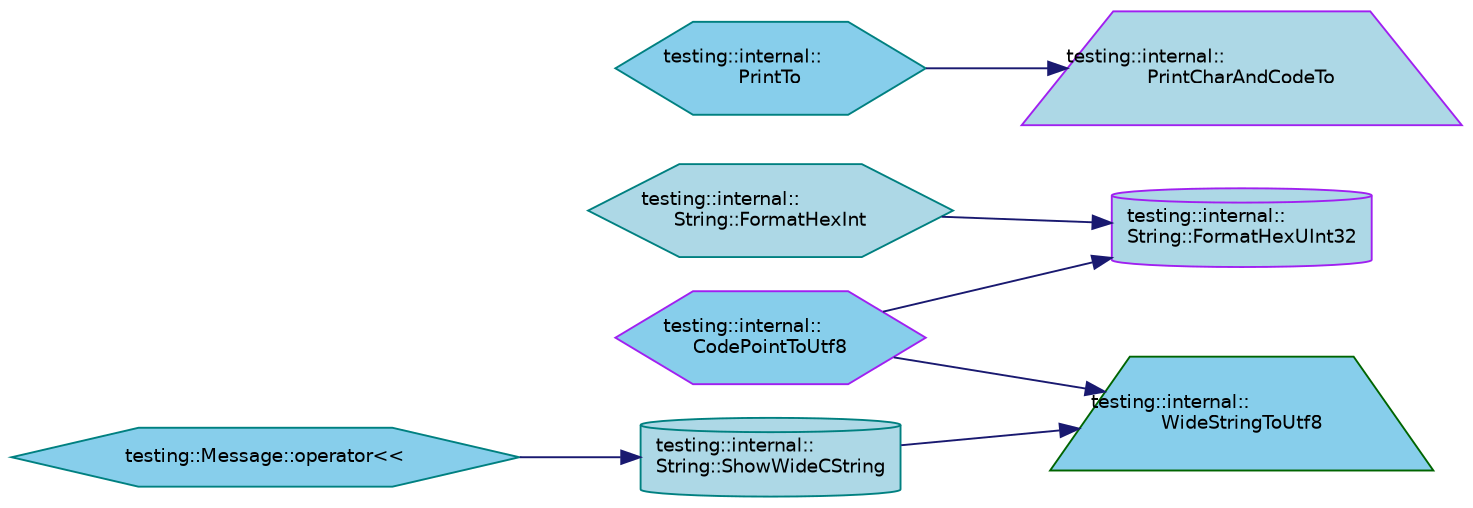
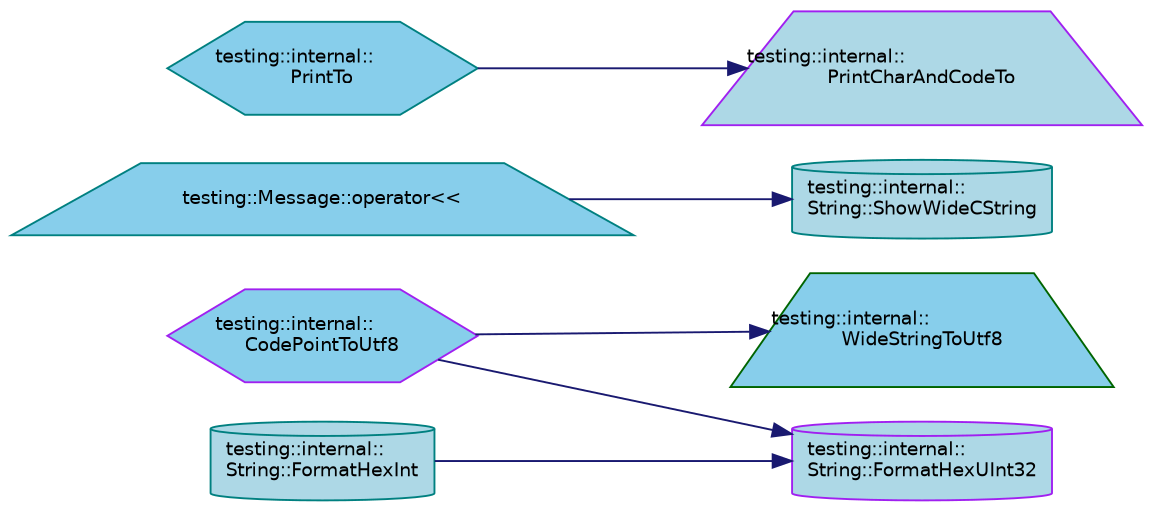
(771, 211) -> (323, 461)
(980, 438) -> none
(265, 457) -> (323, 199)
